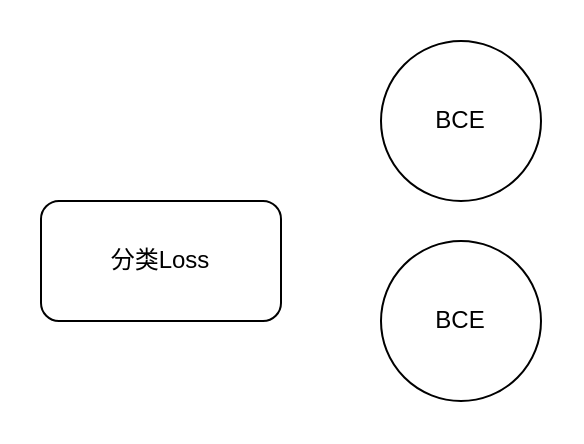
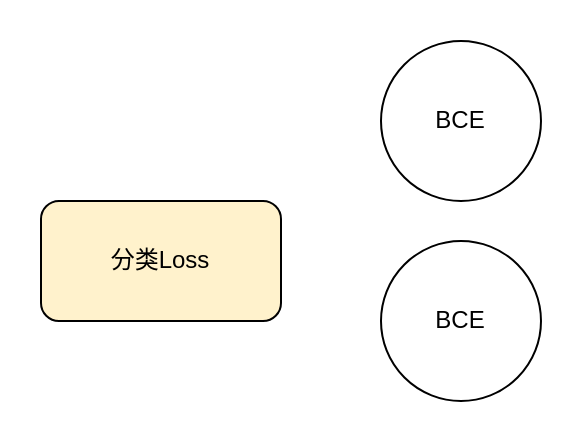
(161, 261) -> (161, 261)
